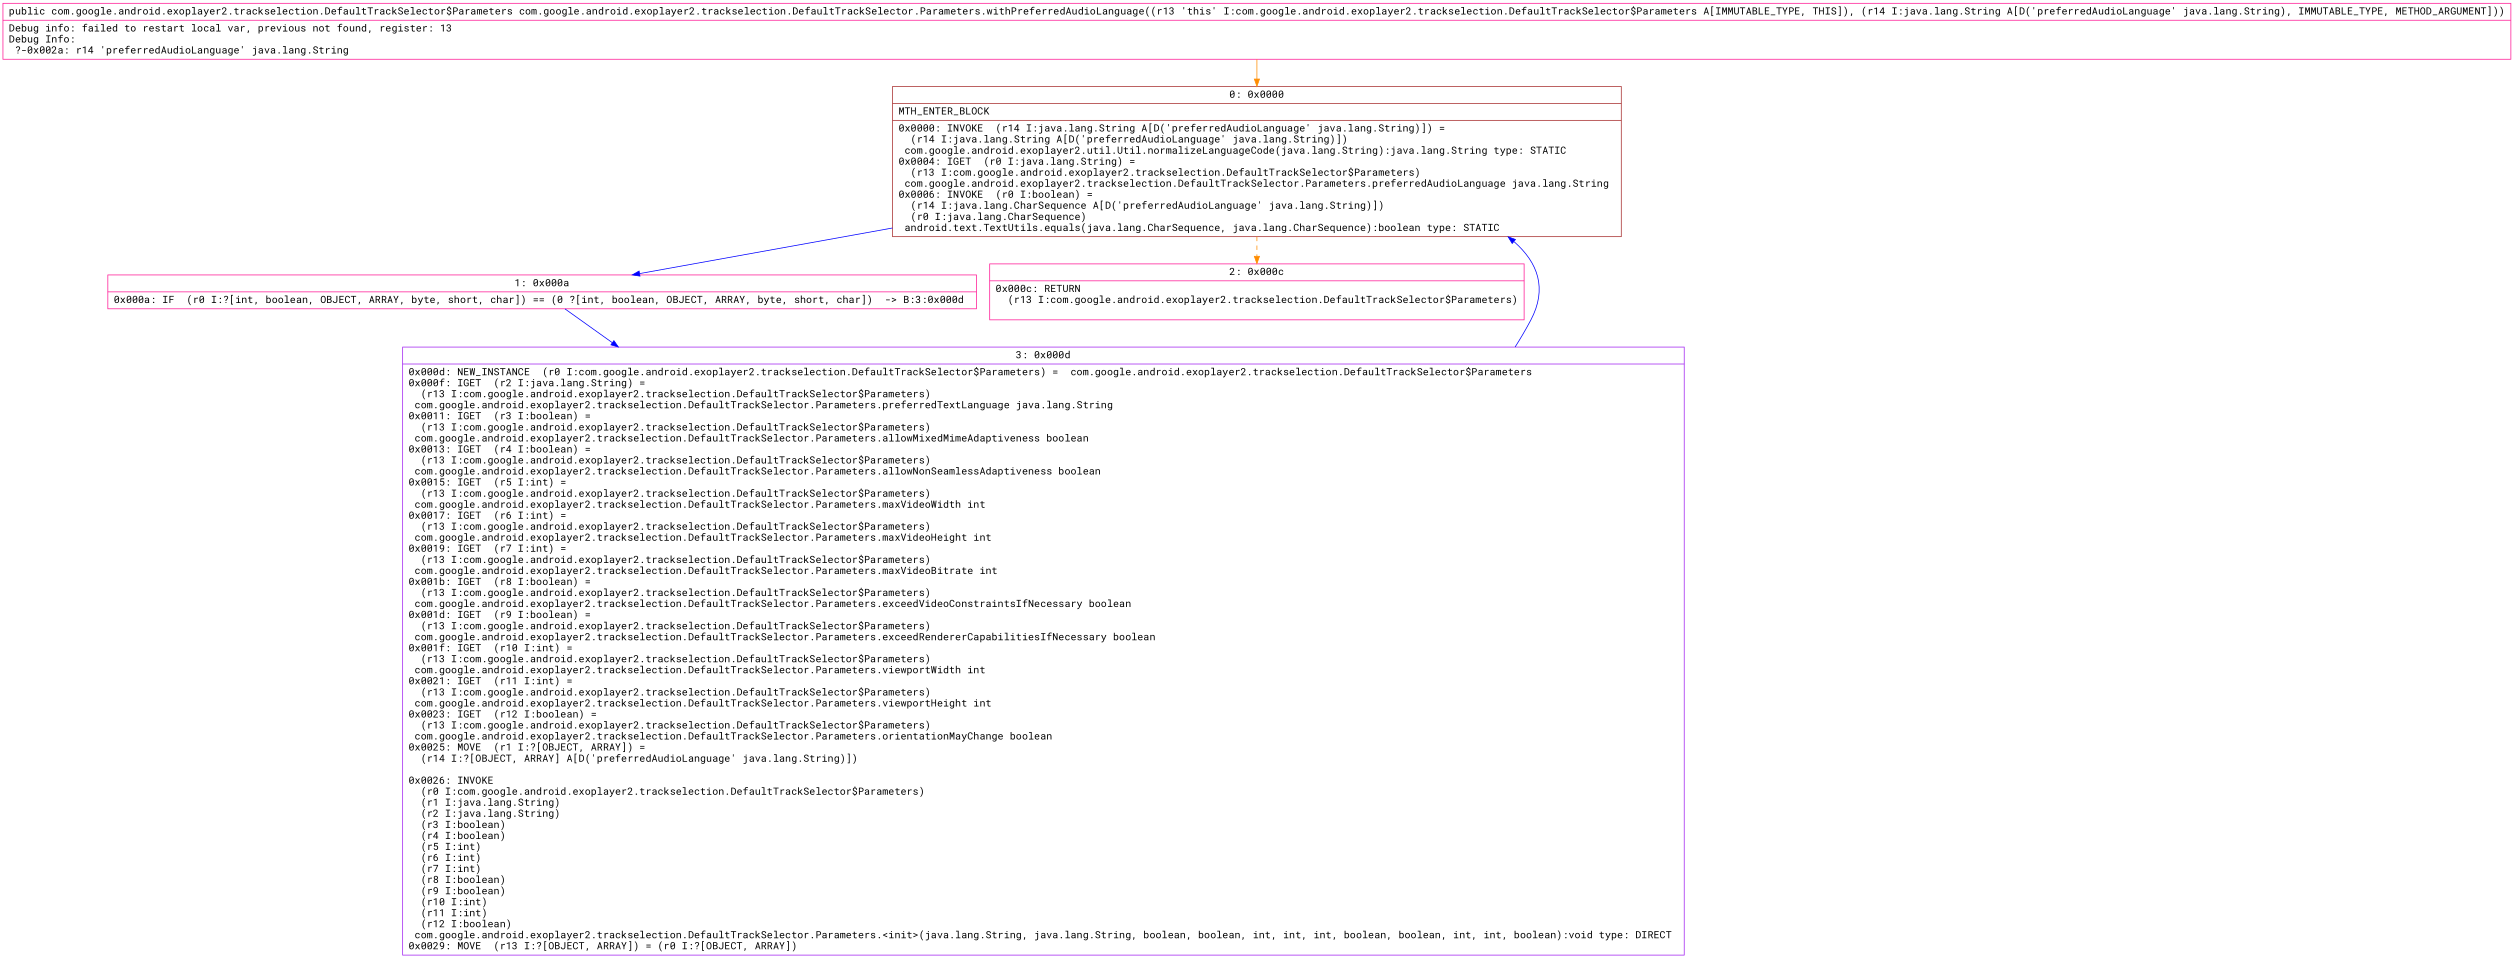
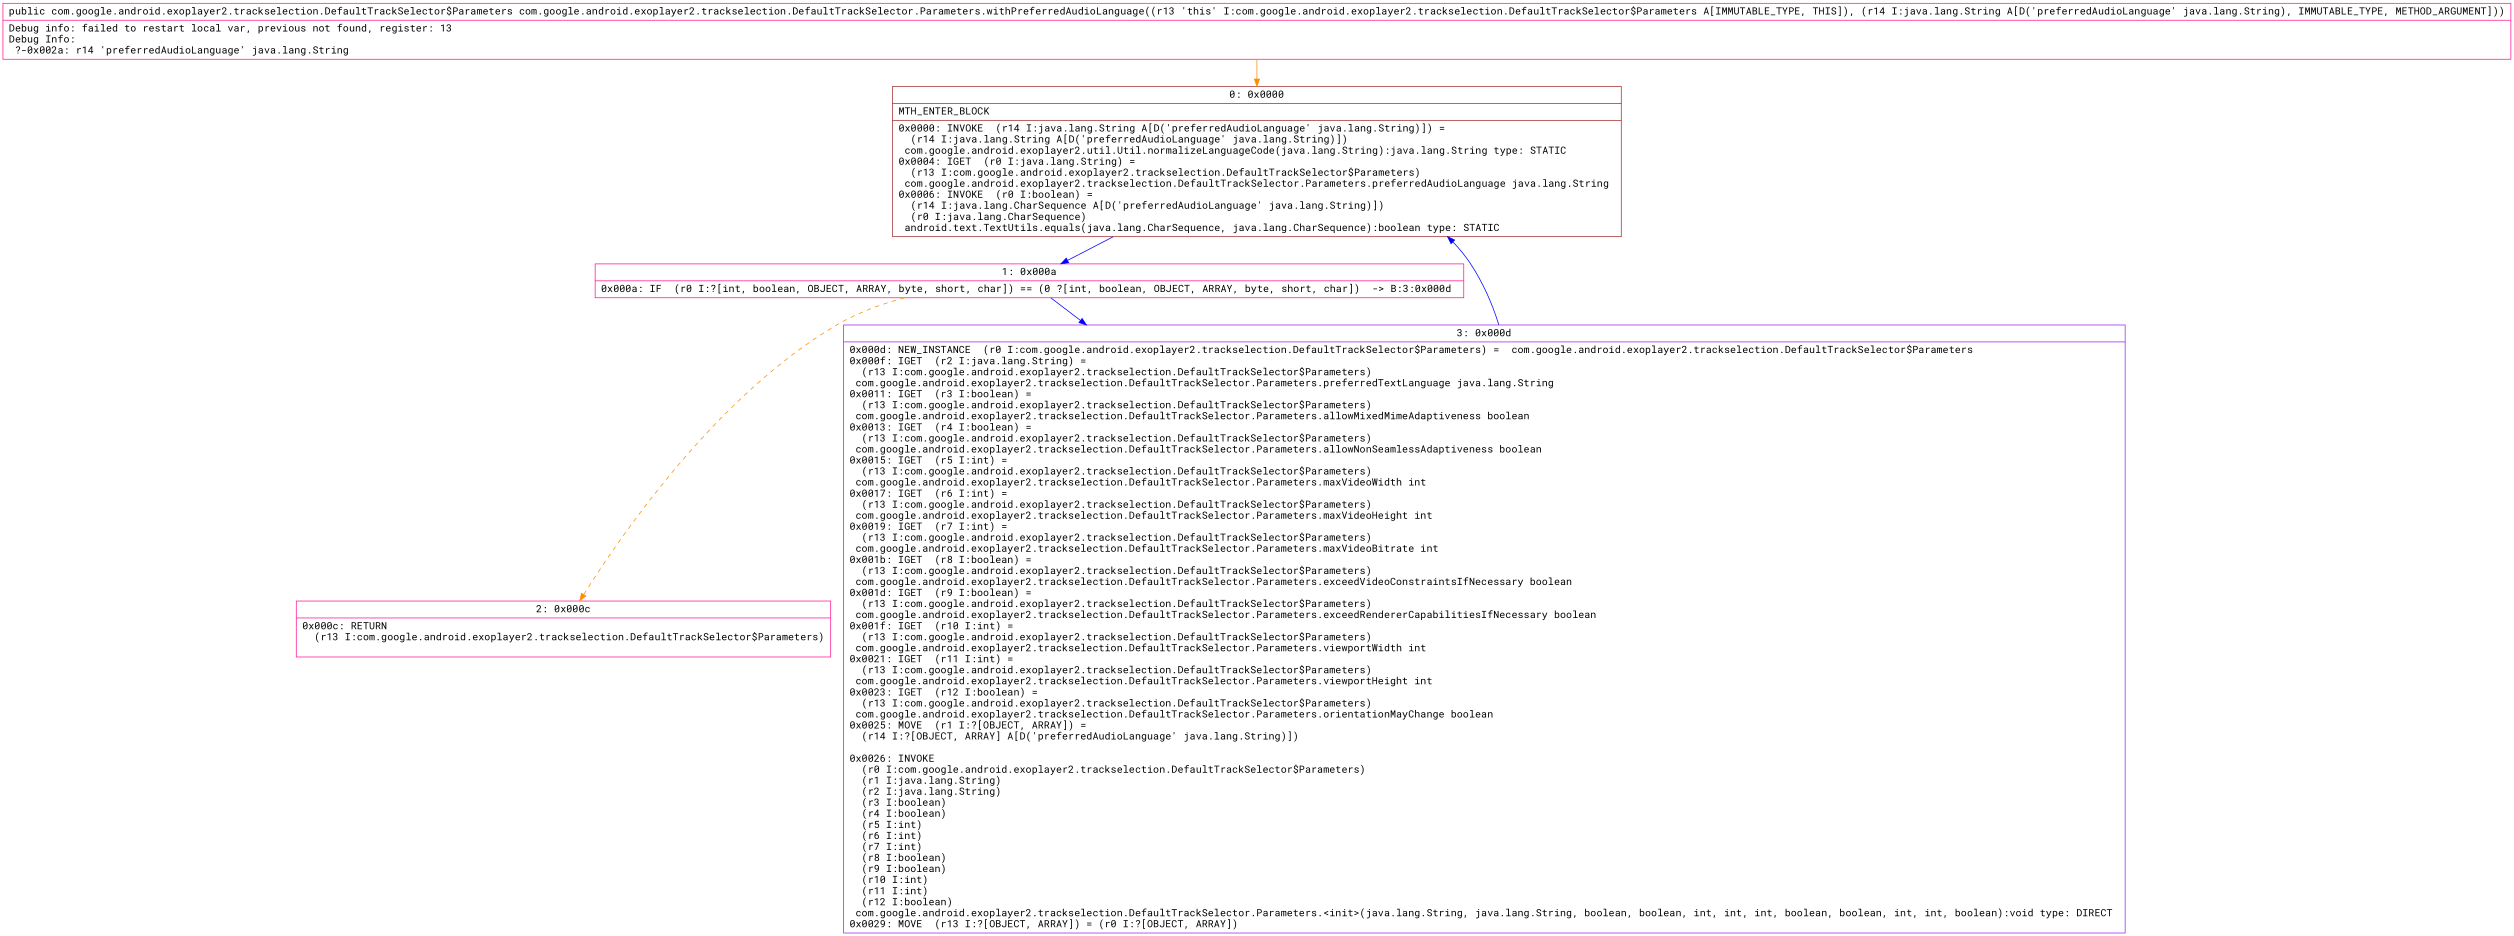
(1257, 246) -> (721, 419)
